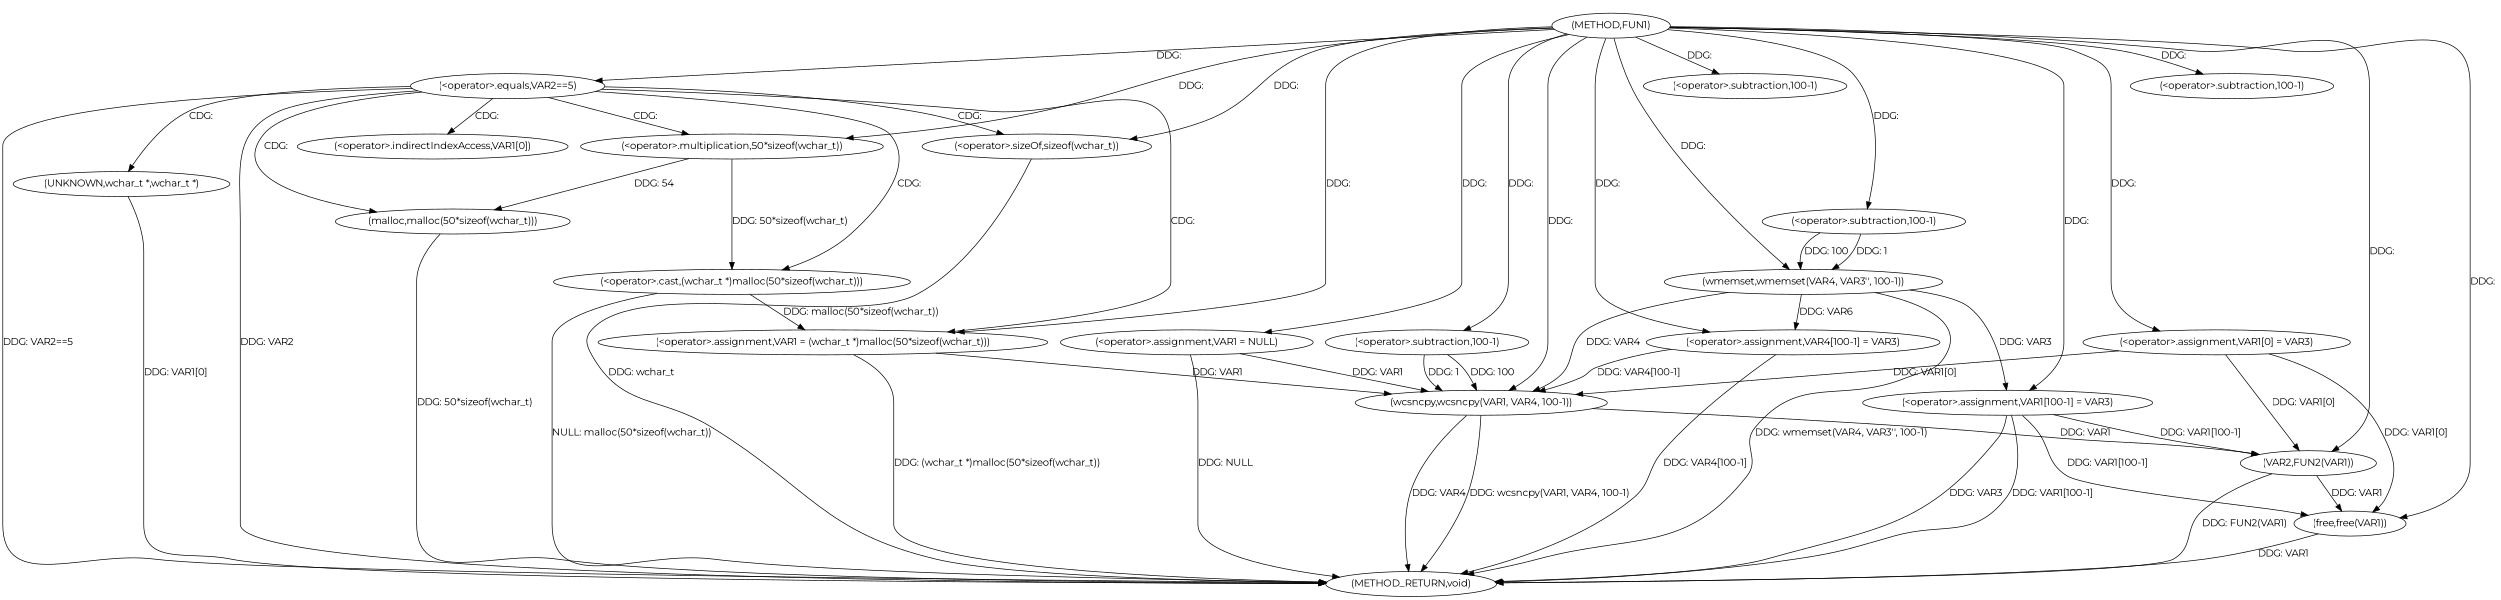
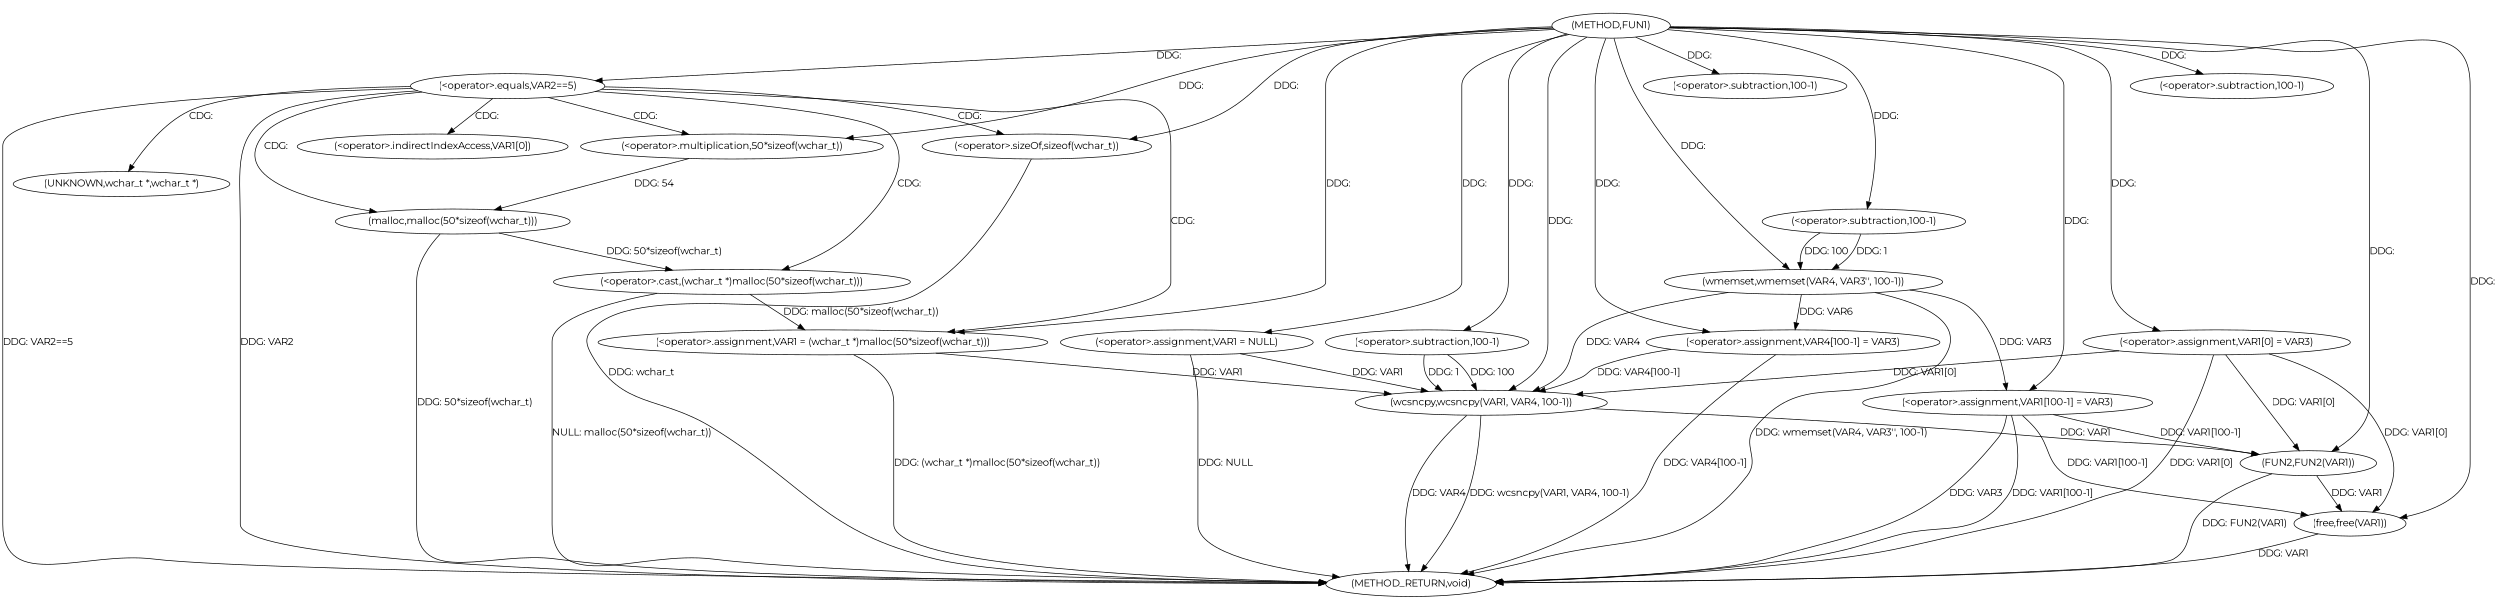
(732, 211) -> (582, 252)
(2308, 463) -> (2308, 463)
(215, 557) -> (1900, 548)
